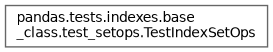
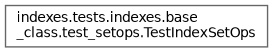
(137, 26) -> (137, 26)
